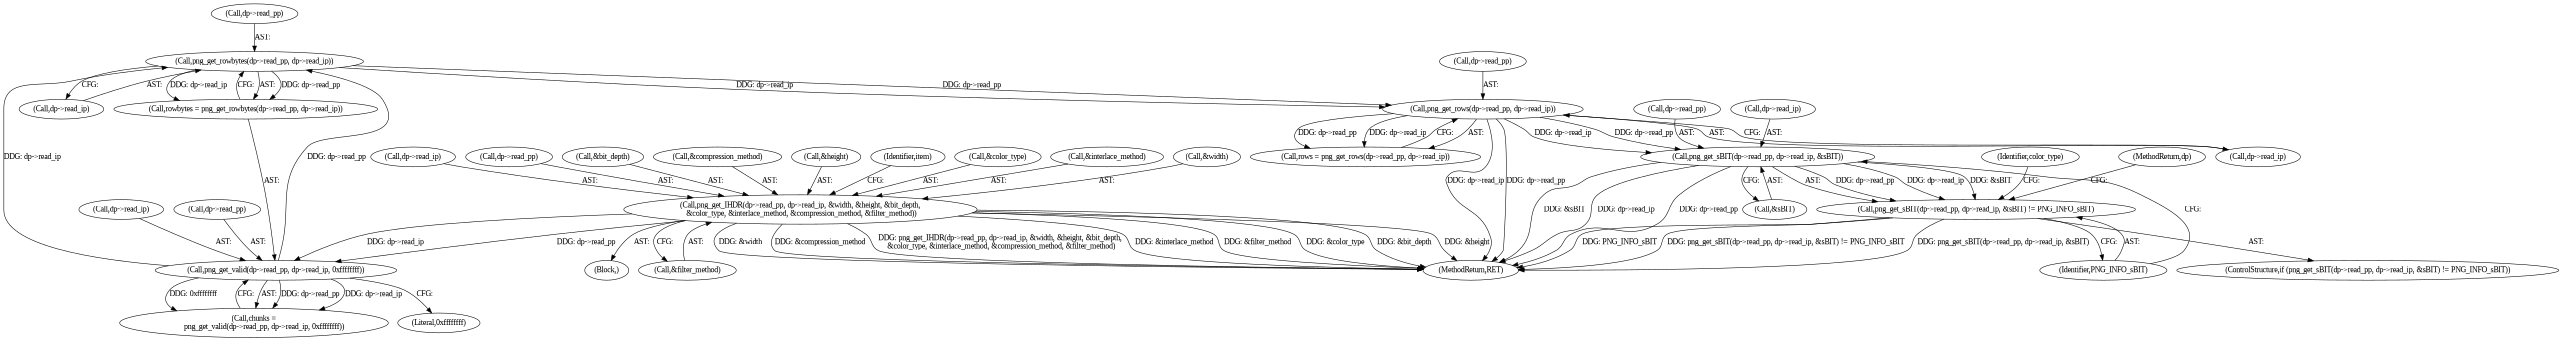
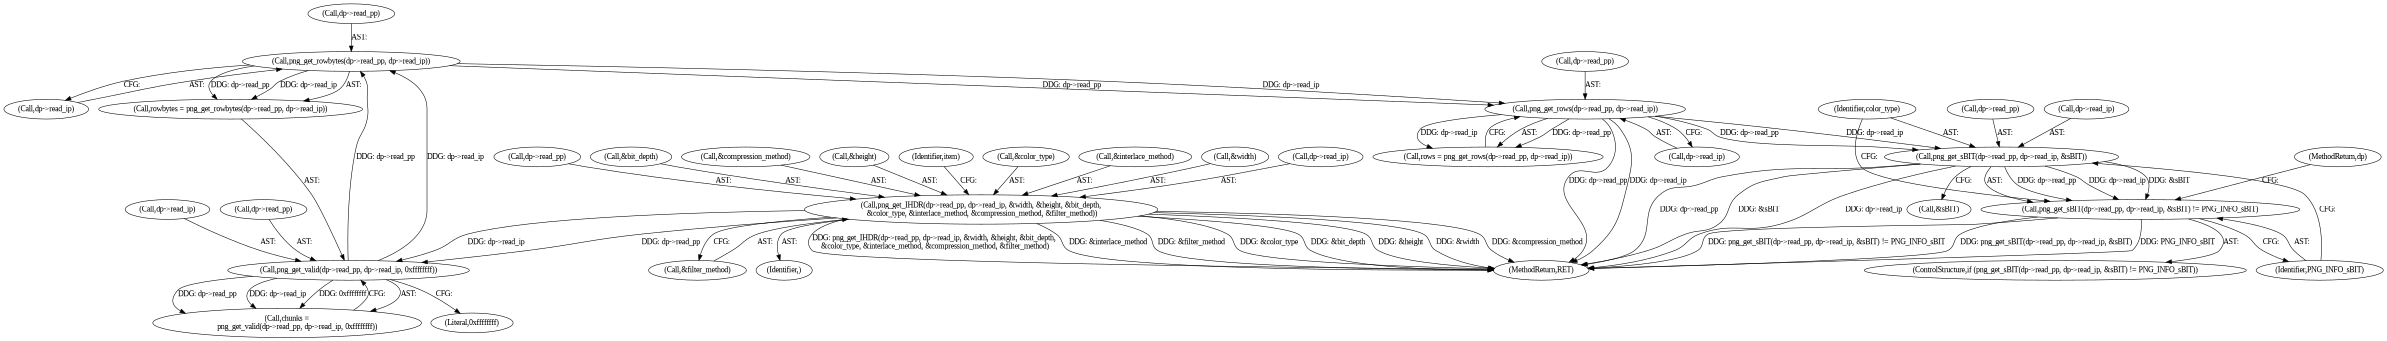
(237, 87) -> none
(1767, 186) -> (1930, 132)
(607, 270) -> (784, 270)
